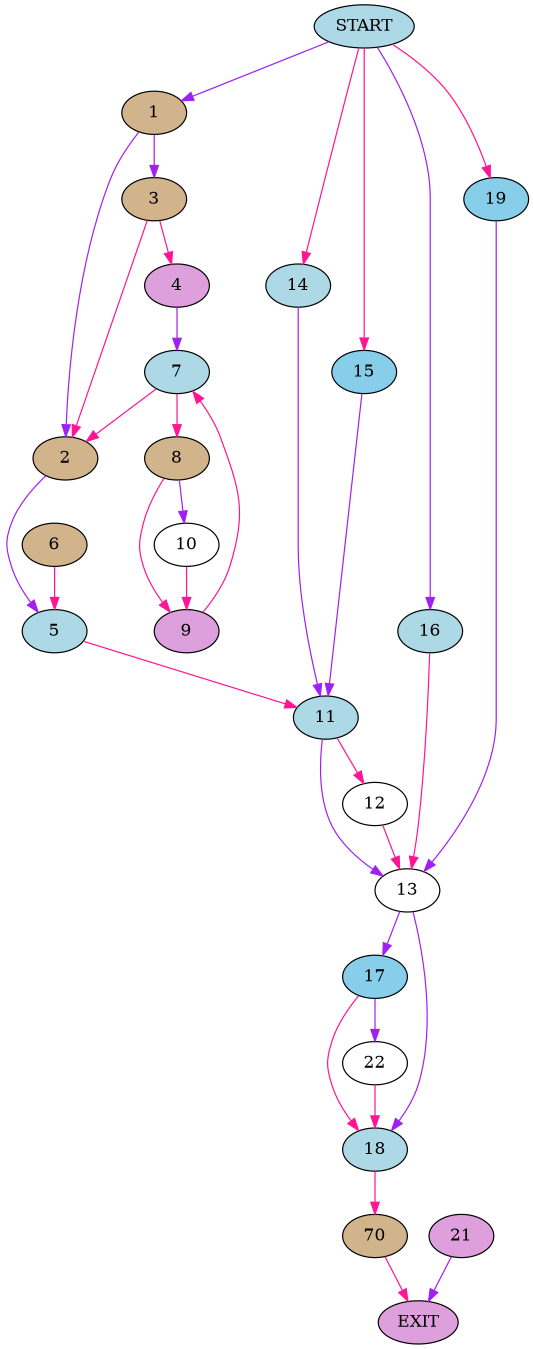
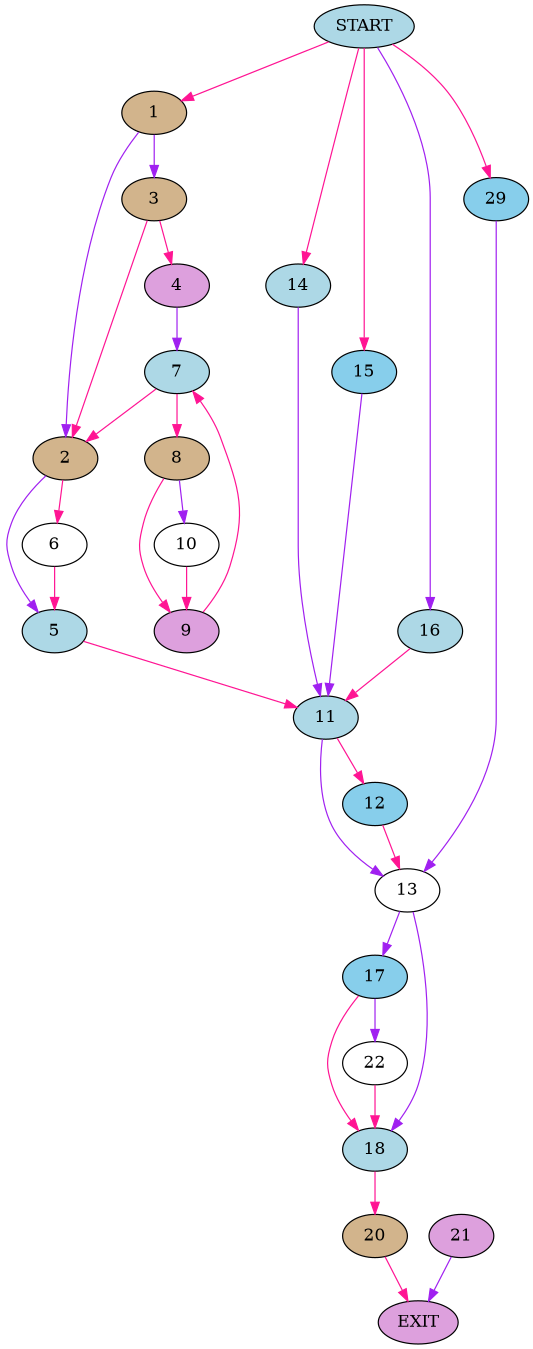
(261, 69) -> (261, 69)
(496, 199) -> (496, 199)
none -> (61, 495)
(55, 545) -> (55, 545)
(425, 755) -> (383, 671)
(375, 804) -> (375, 804)
(375, 1236) -> (375, 1236)
